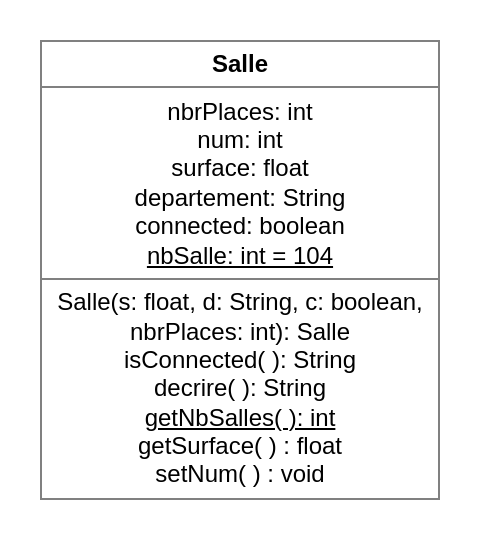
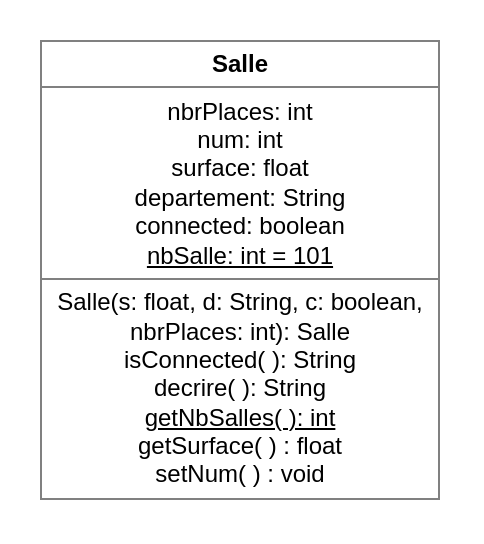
(243, 243) -> (243, 243)
